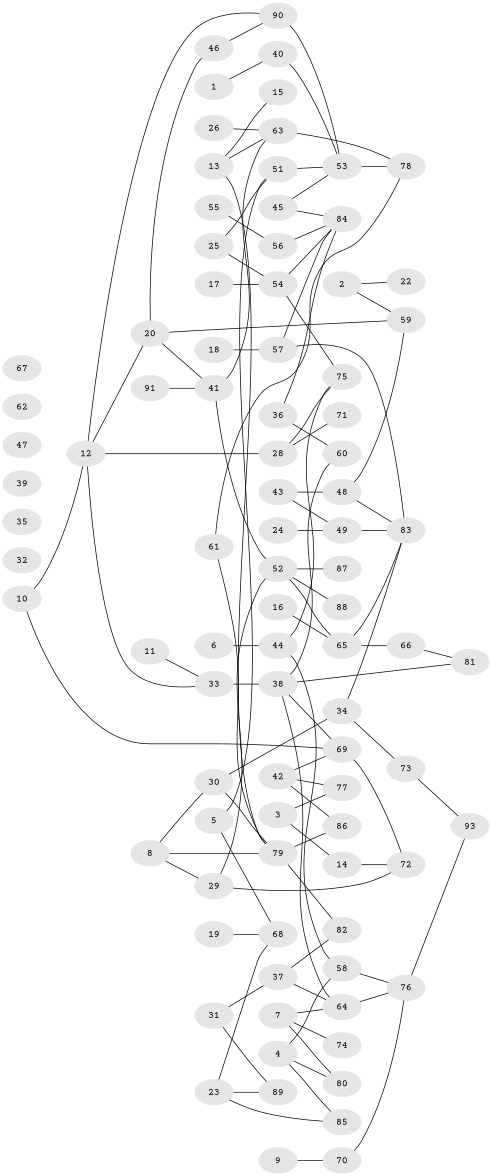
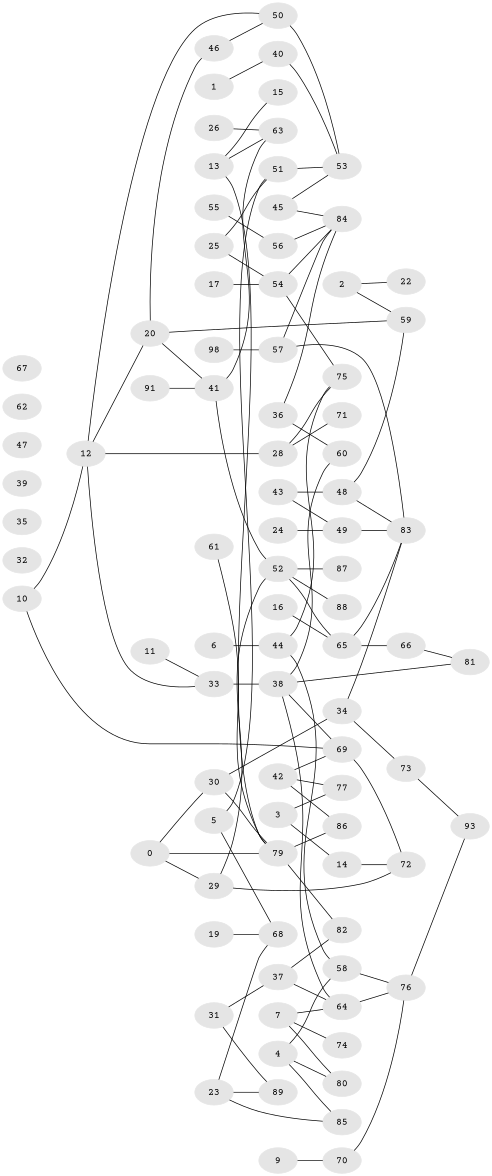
(278, 16) -> (278, 16)
(406, 166) -> none
(214, 350) -> (214, 350)
(150, 853) -> (150, 853)
